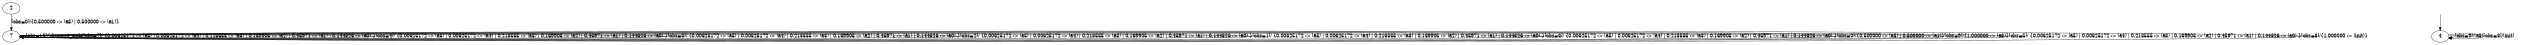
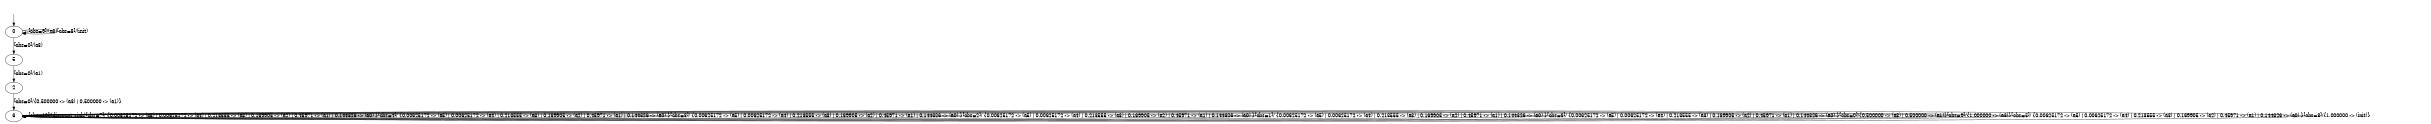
(11, 36) -> (14, 116)
(2440, 36) -> (14, 32)
none -> (14, 60)
